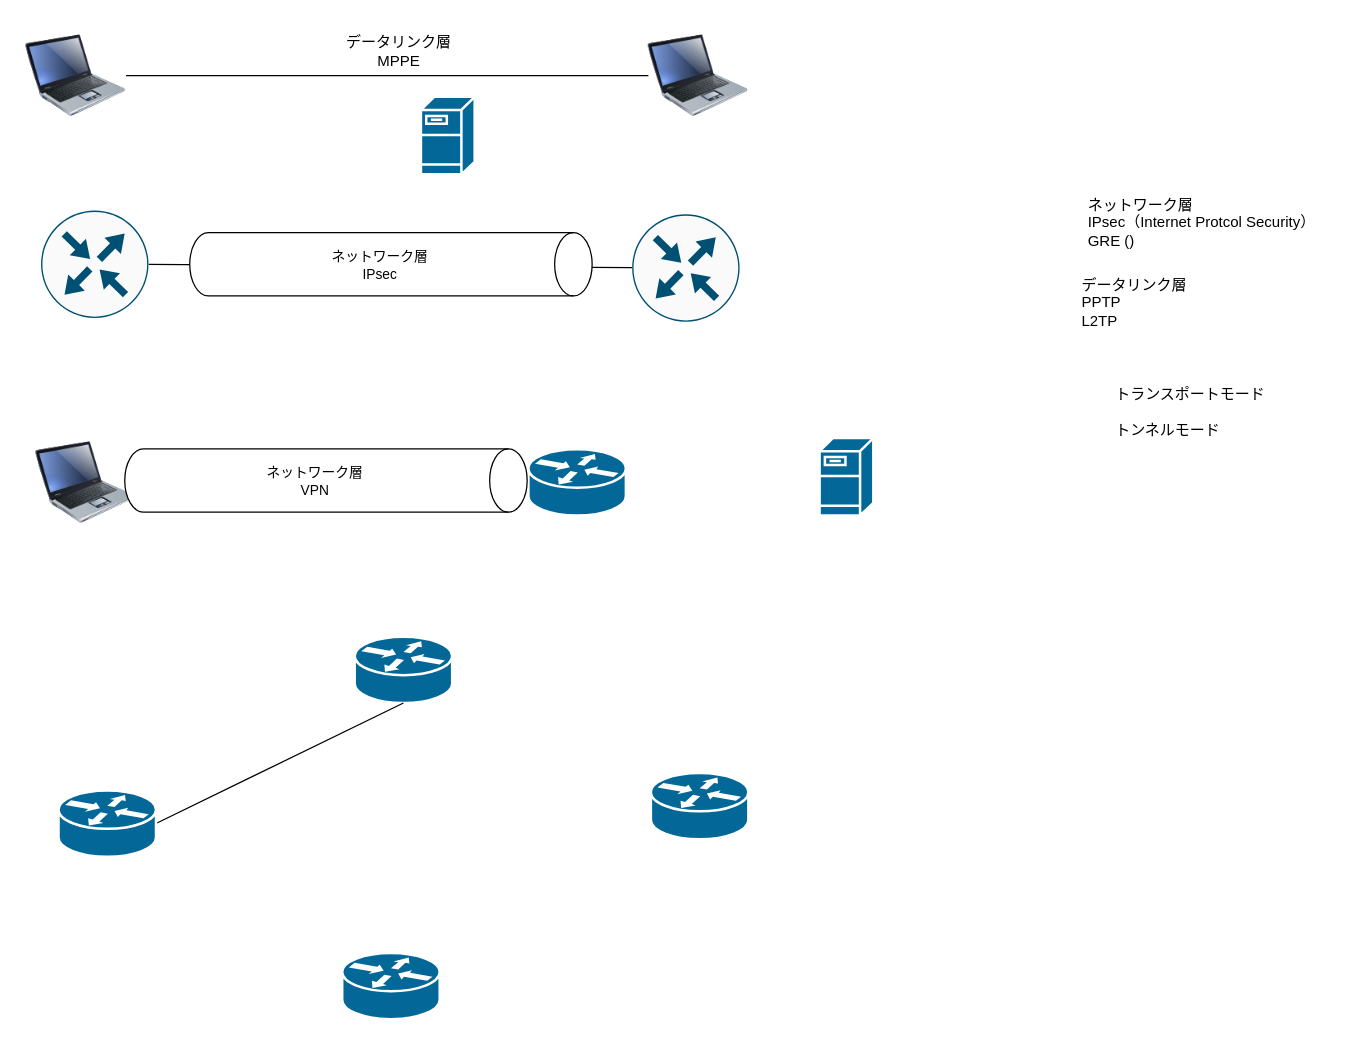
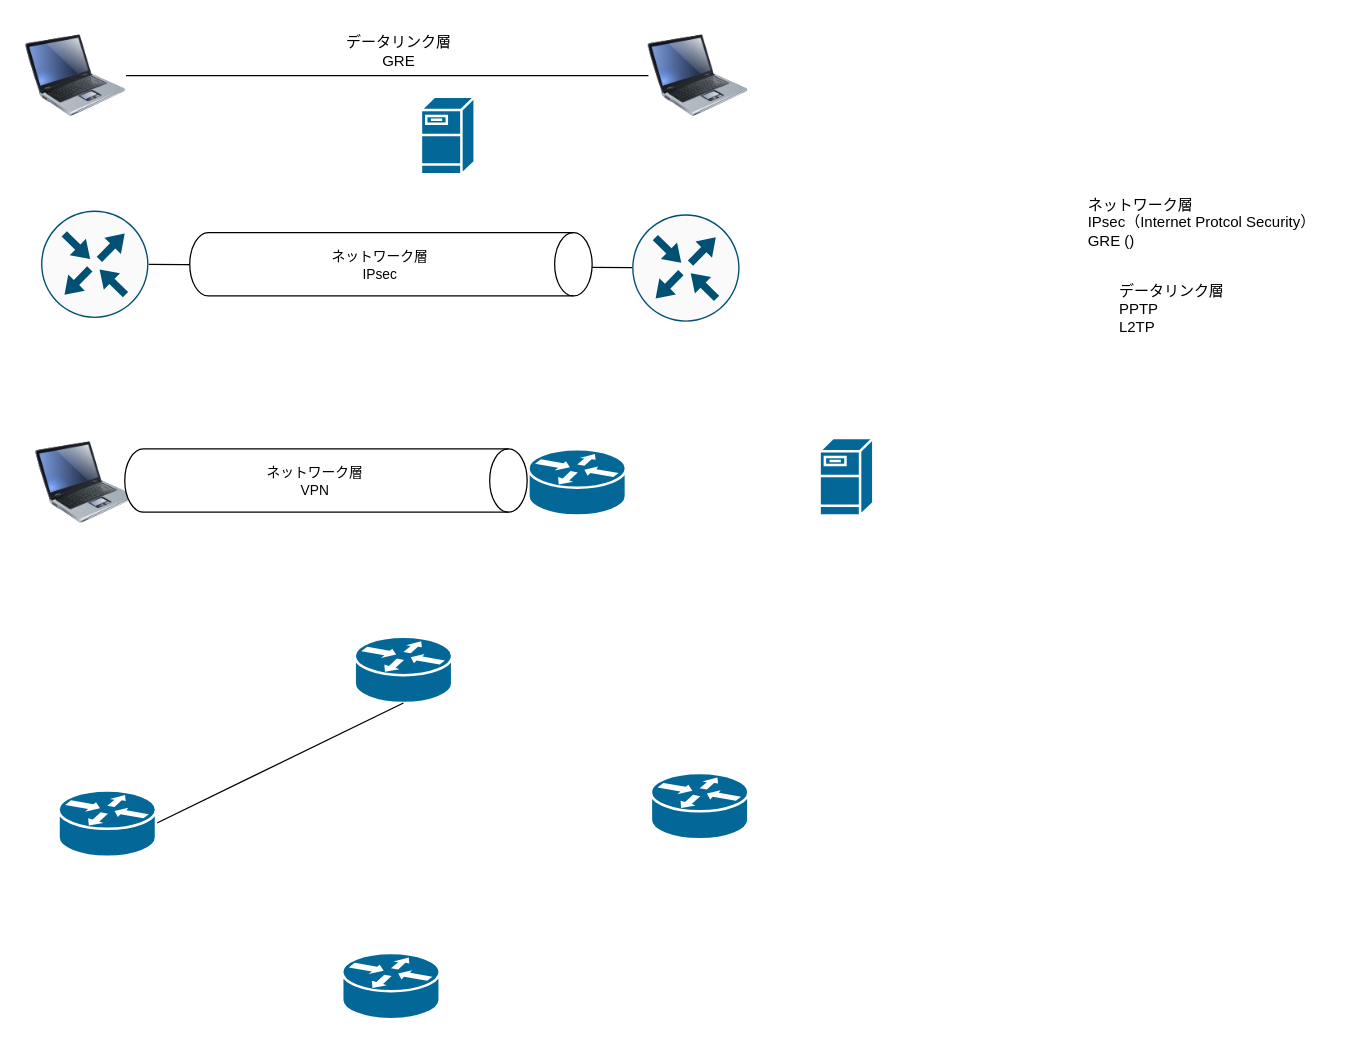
(399, 52) -> (399, 52)
(1143, 303) -> (1181, 309)
(1199, 411) -> none
